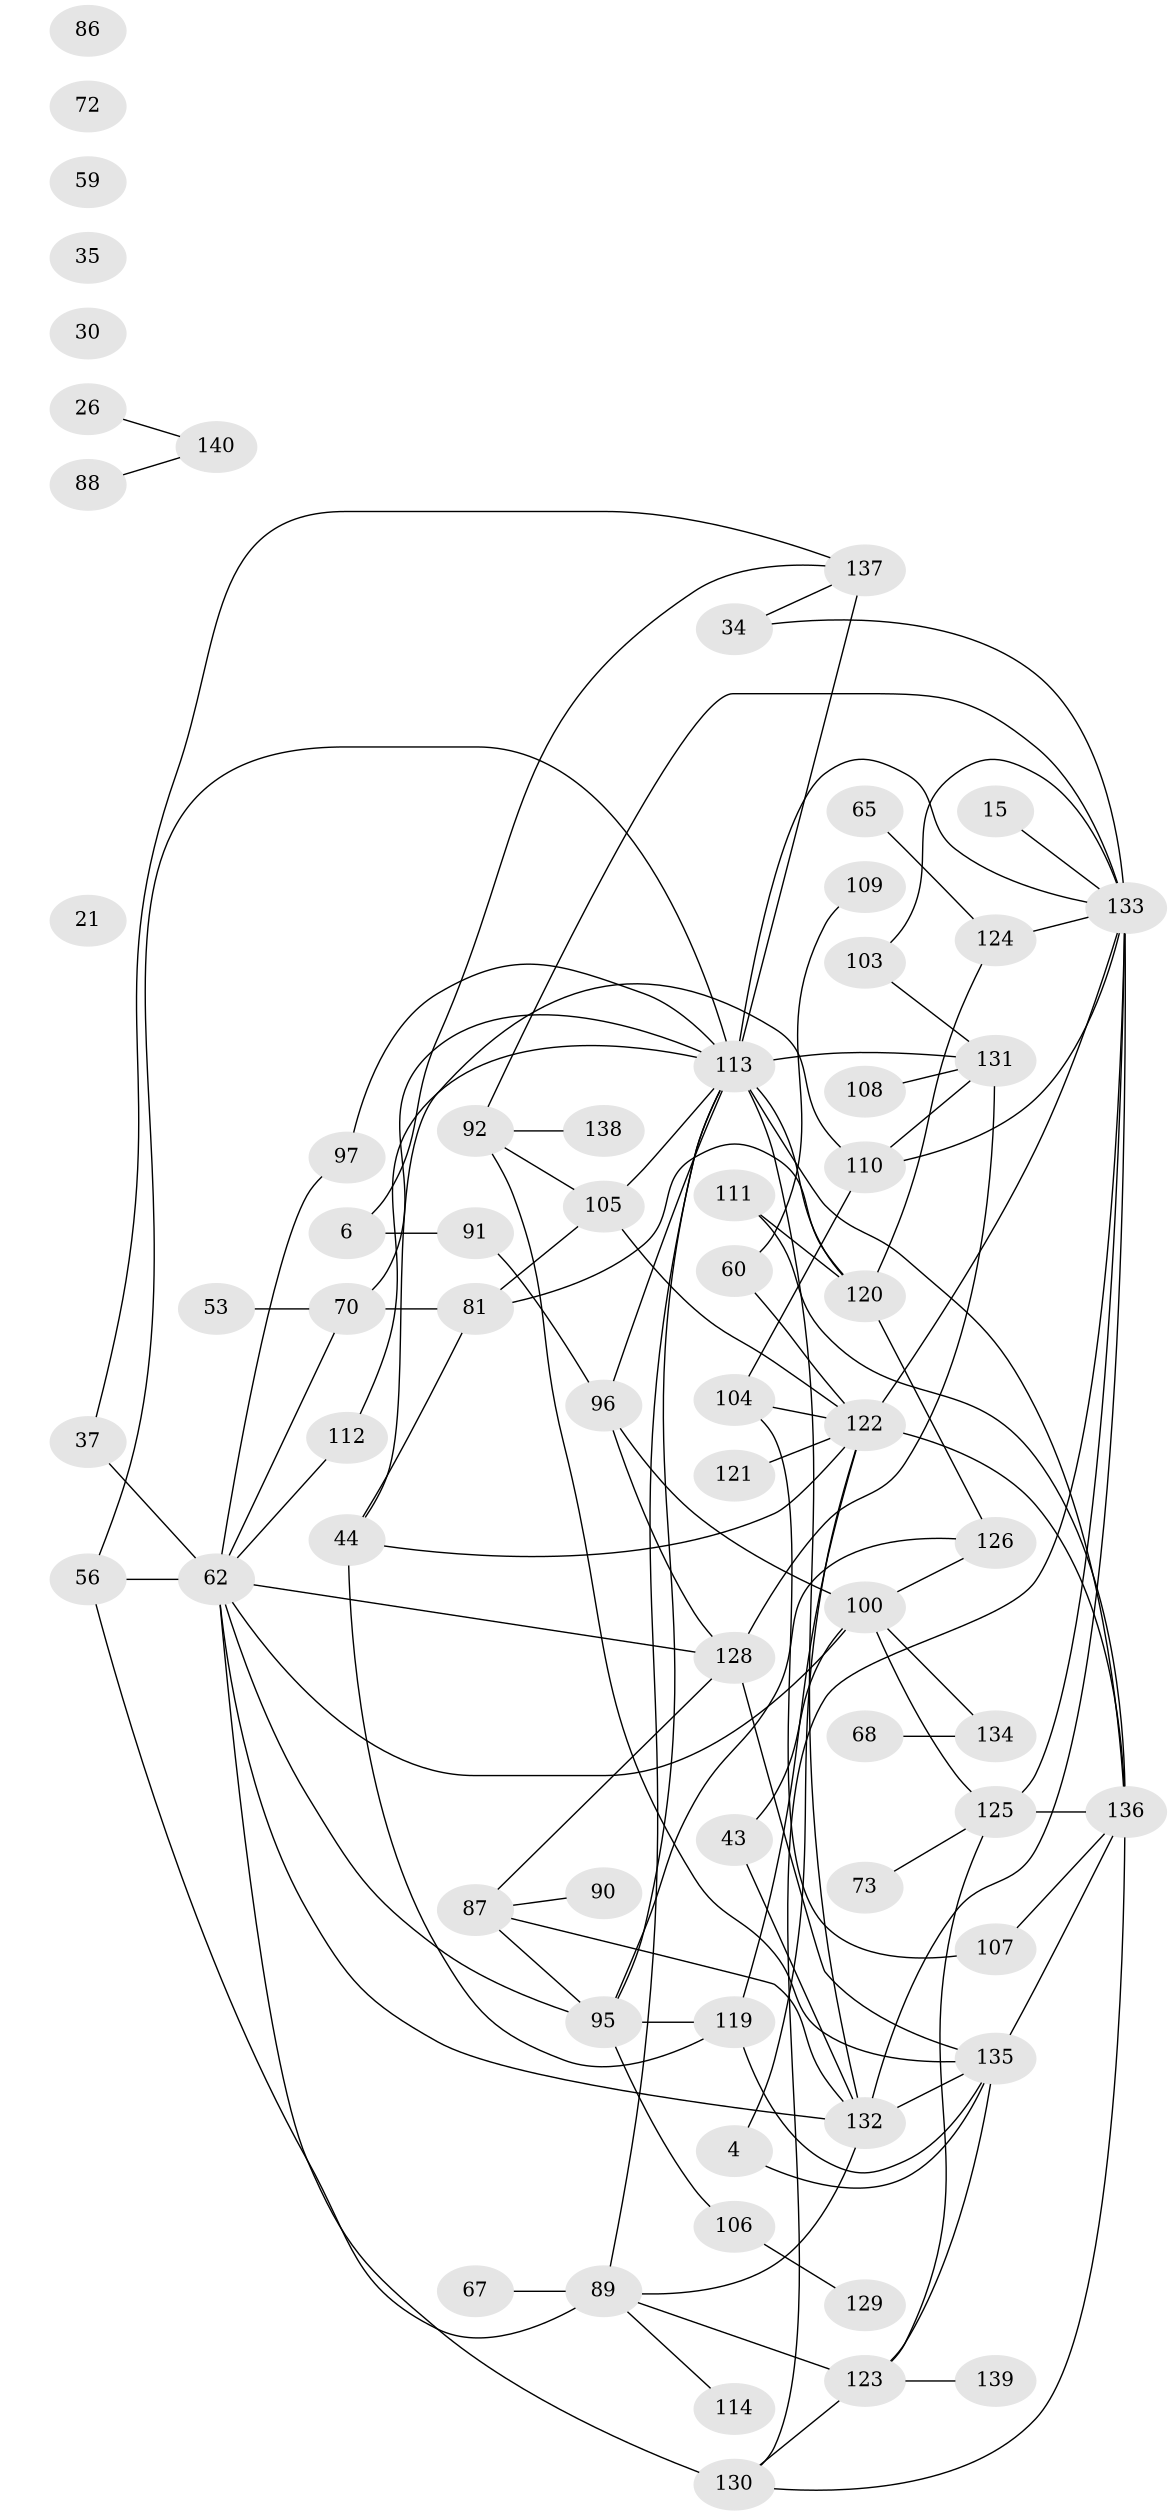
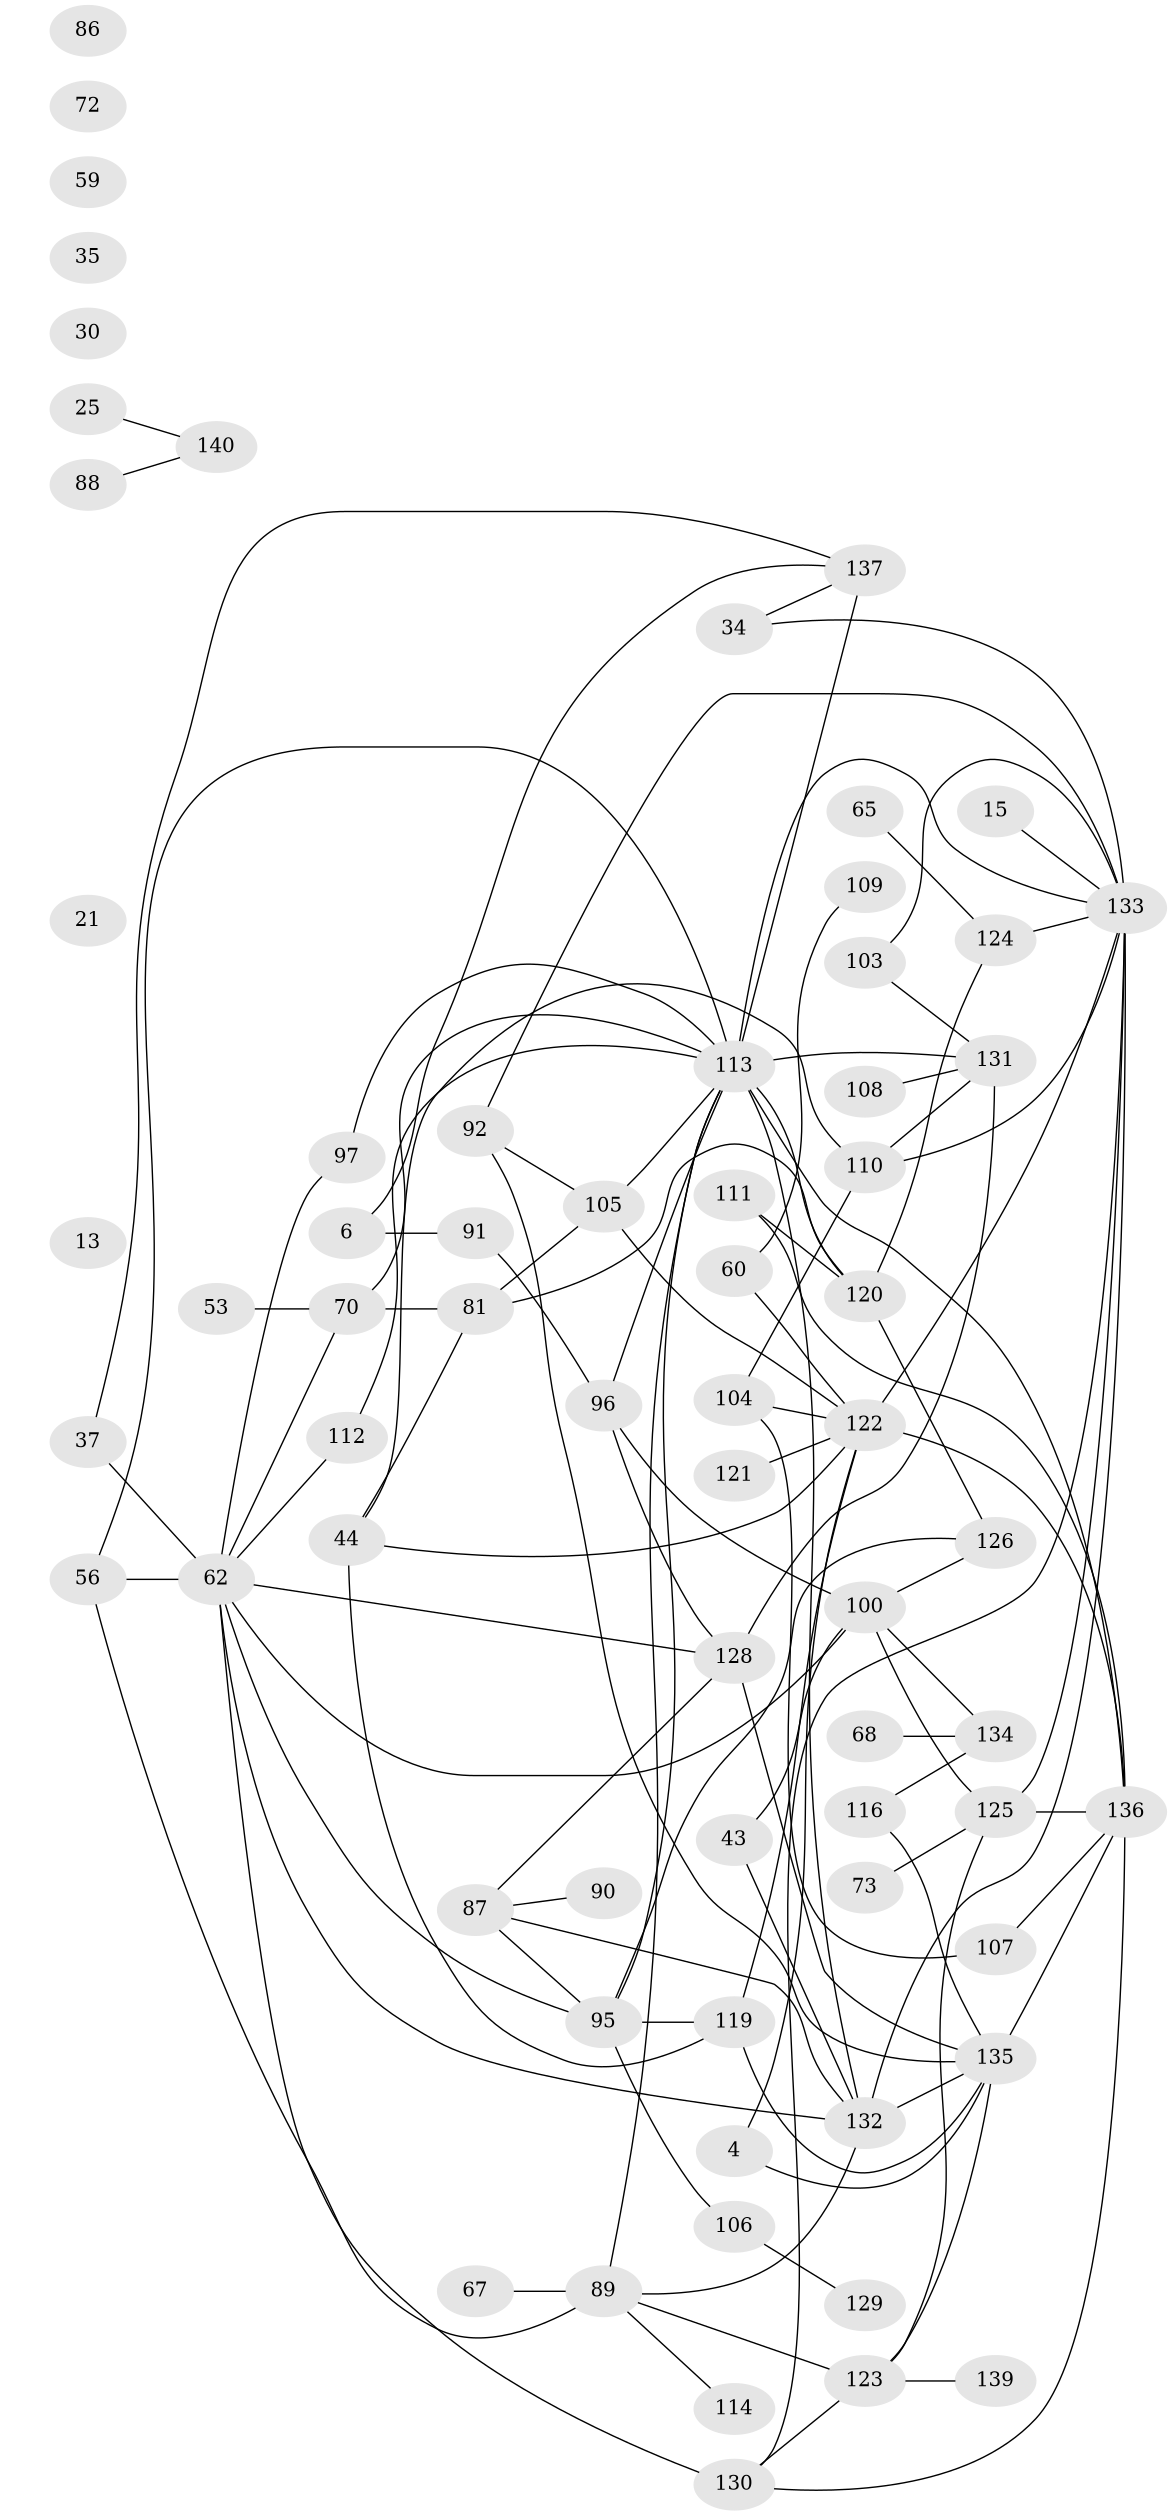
(88, 409) -> (88, 409)
(604, 1131) -> none
none -> (88, 1243)
none -> (865, 1812)
